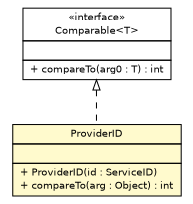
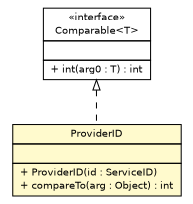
(97, 69) -> (97, 69)
